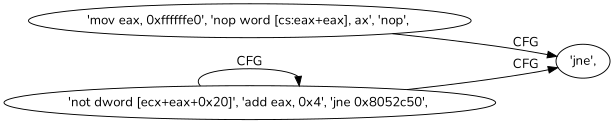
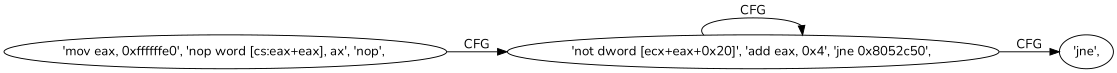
(470, 43) -> (472, 52)
